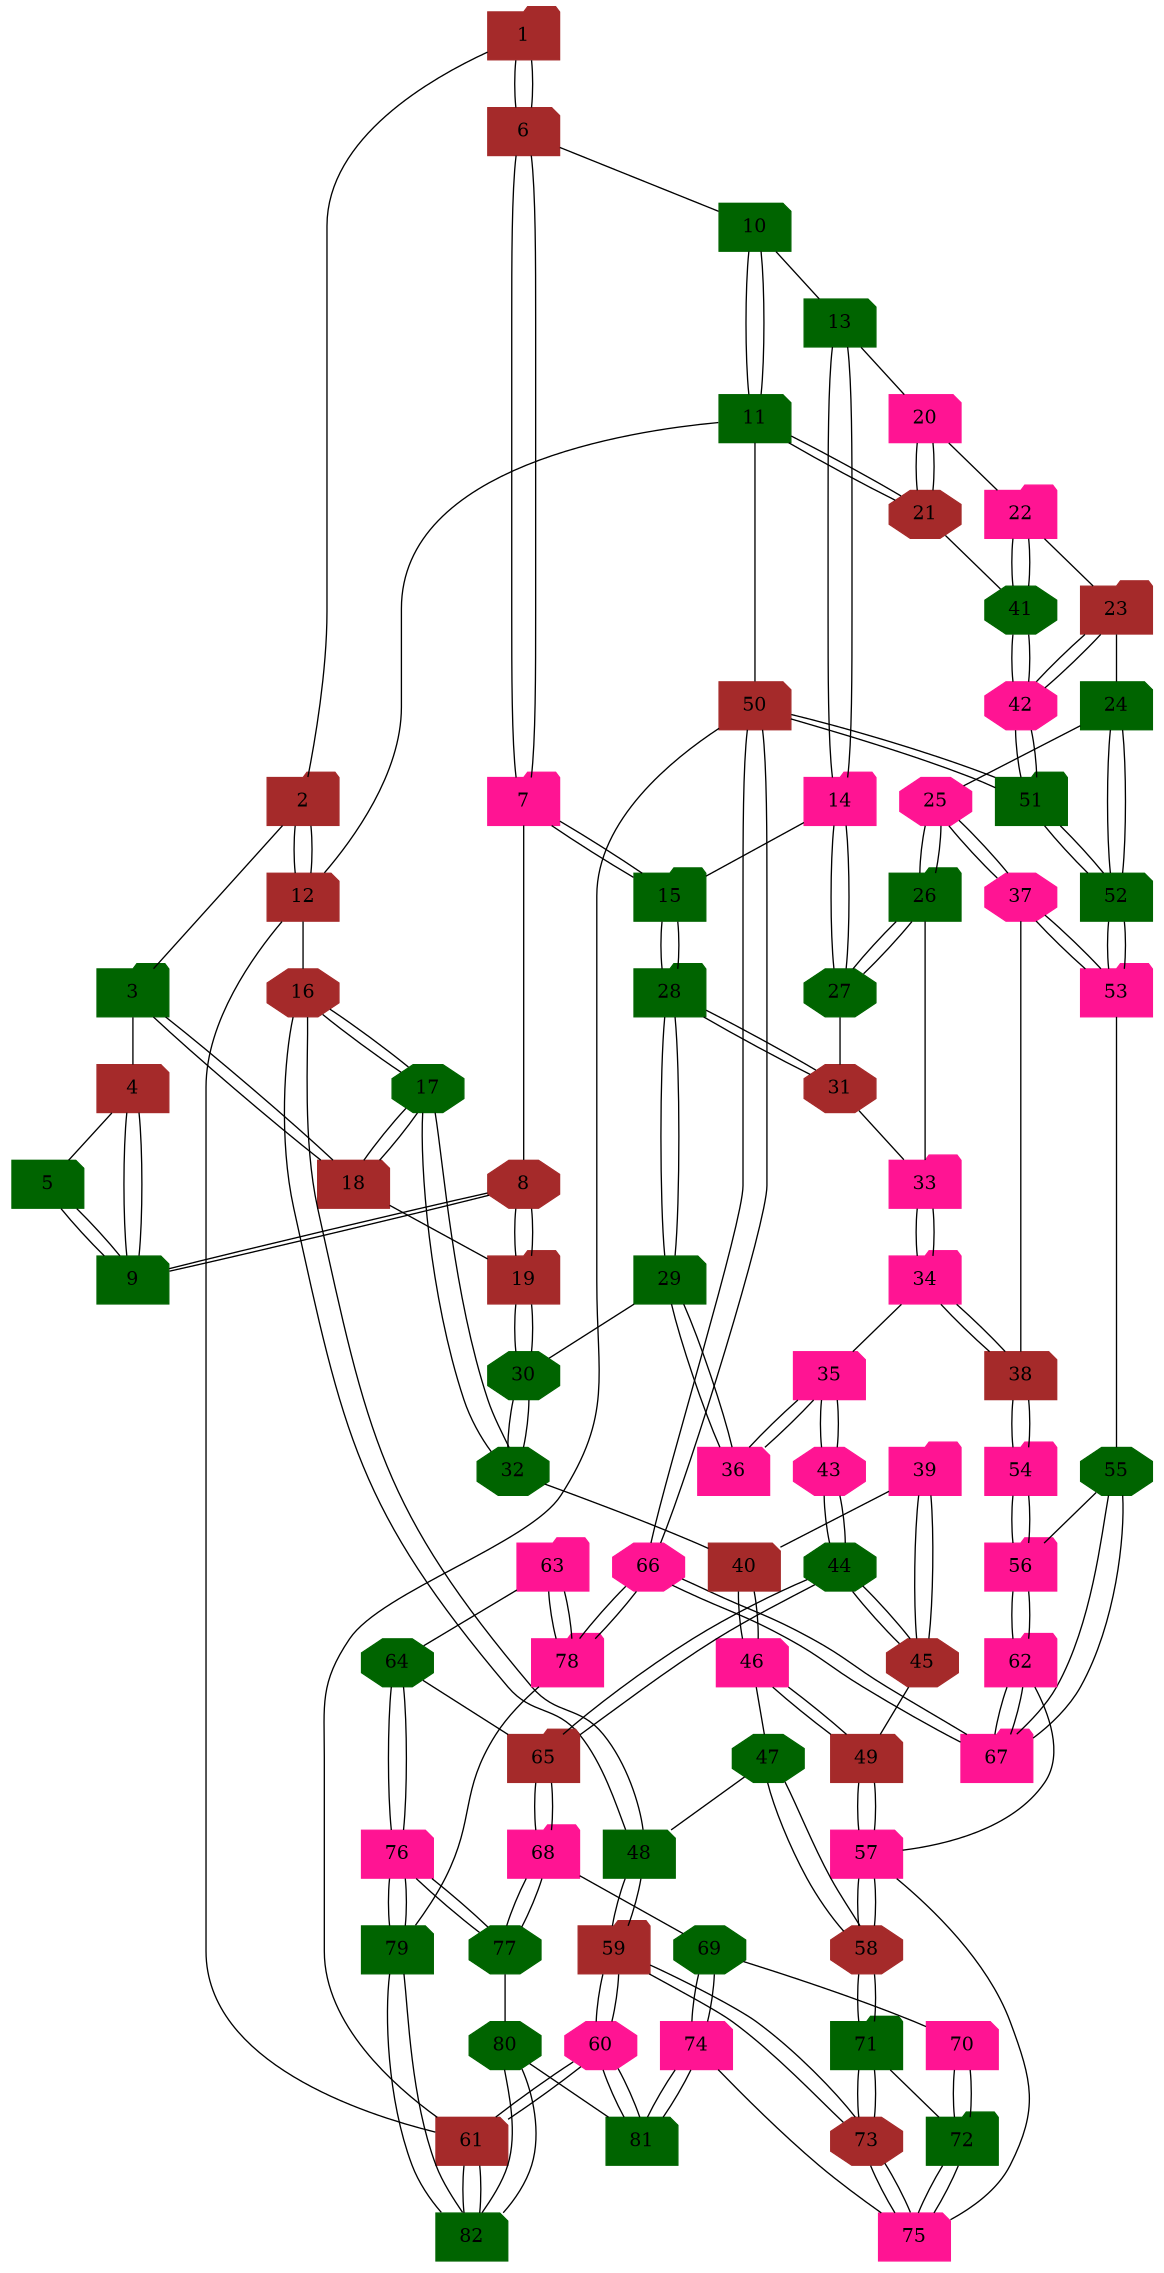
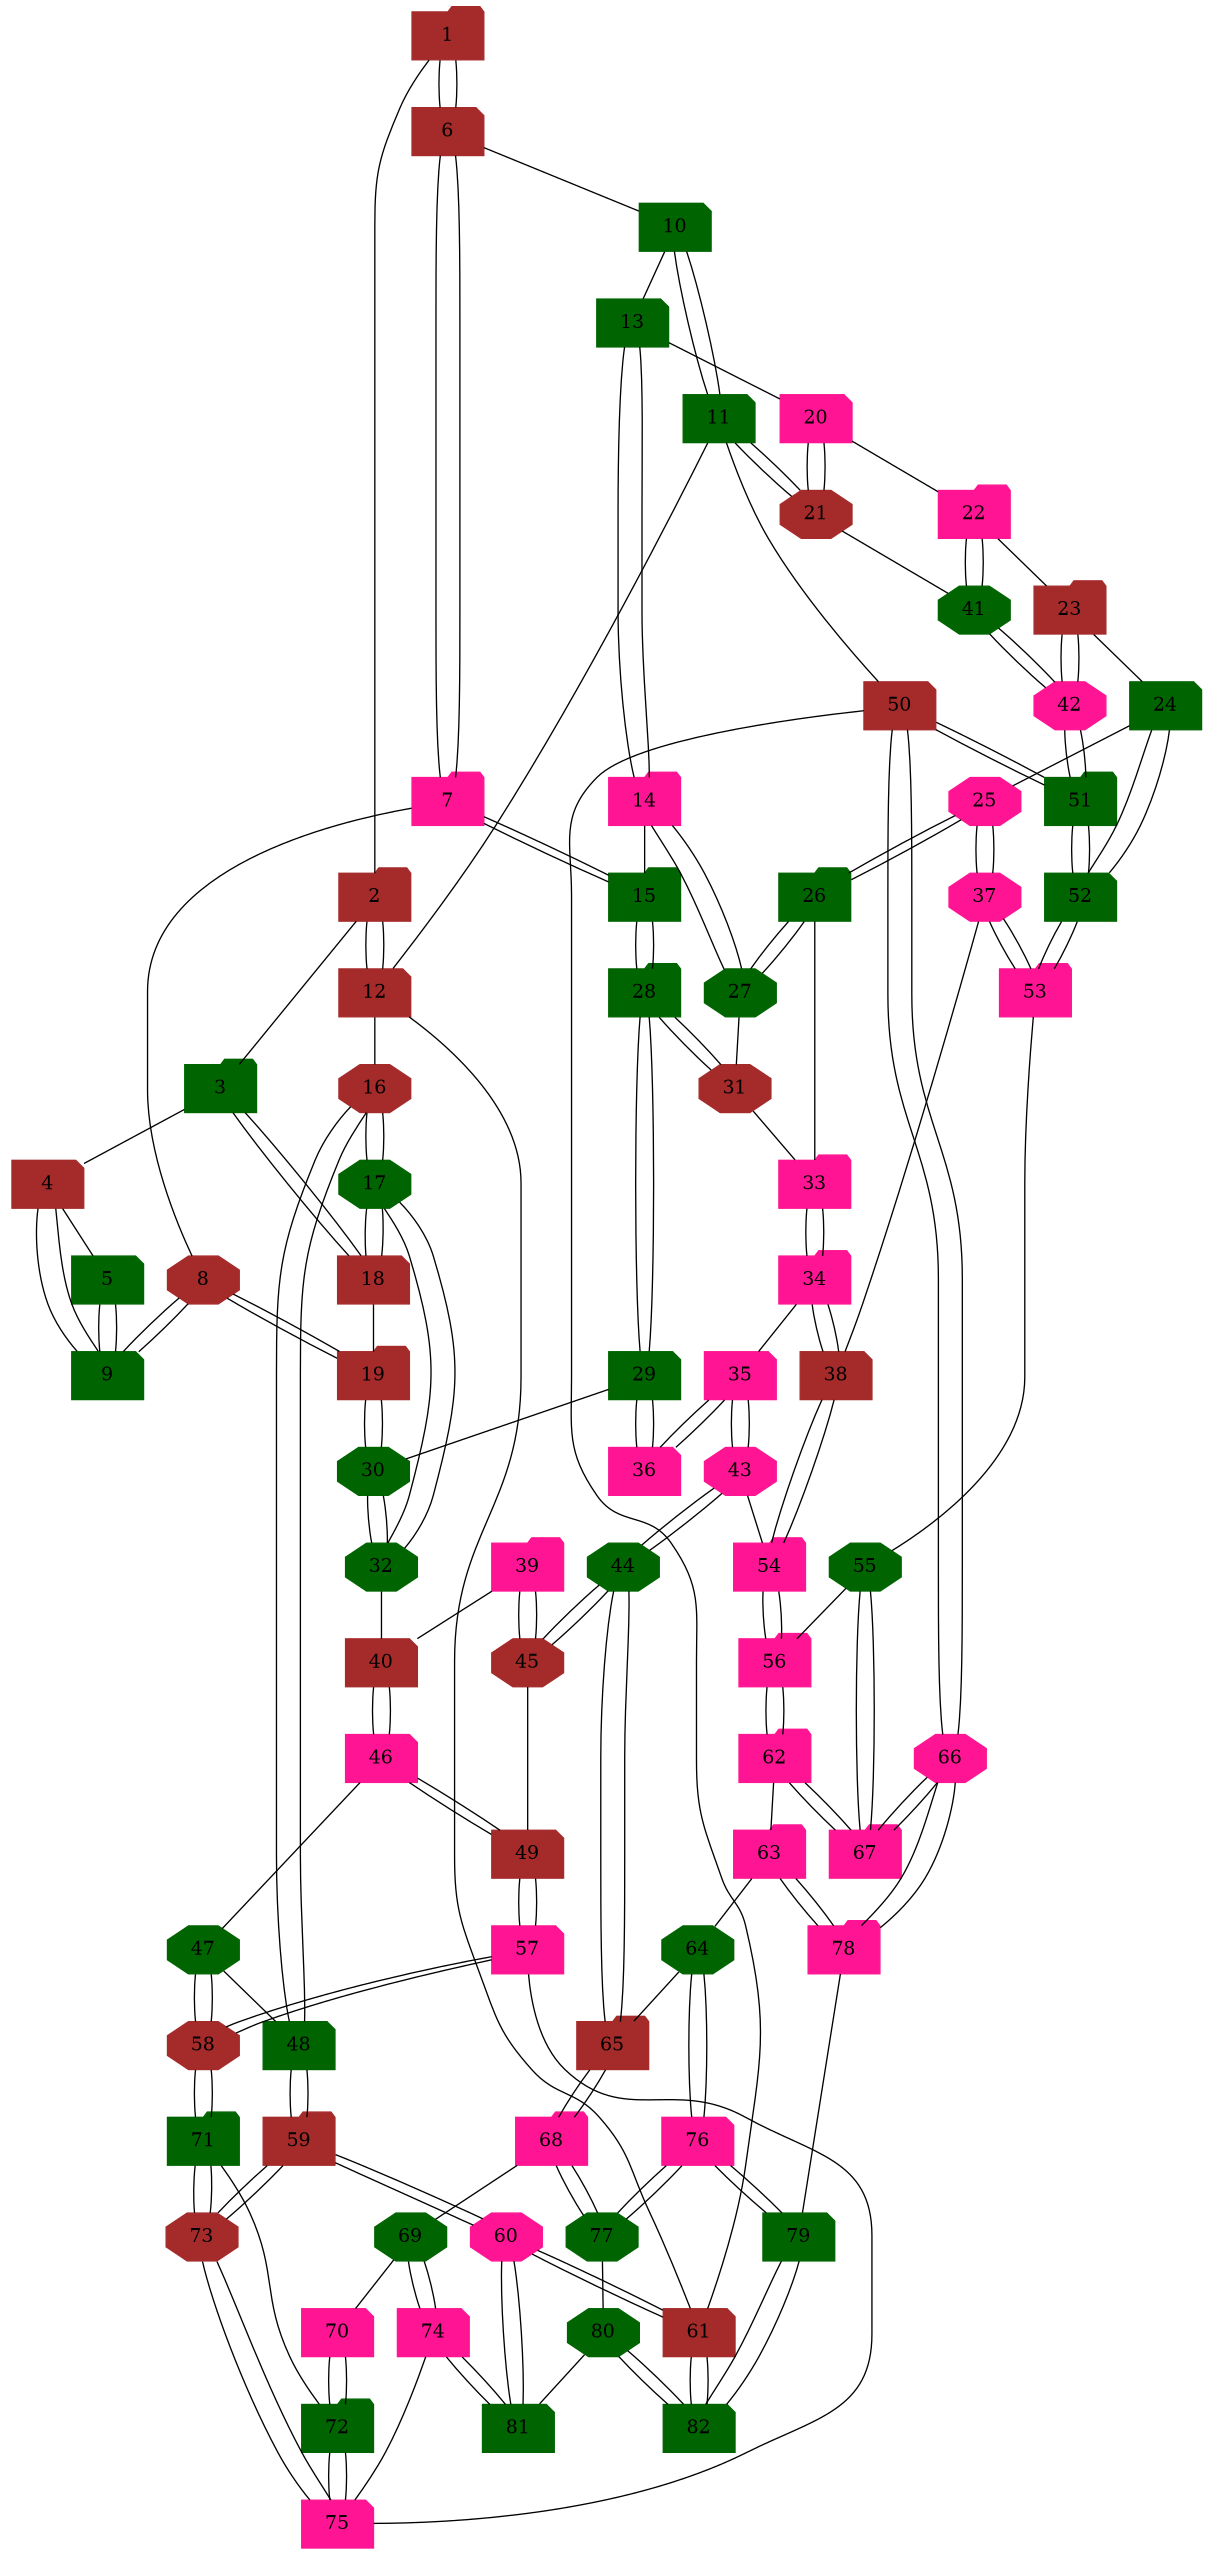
none -> (755, 1519)
(1024, 1805) -> (772, 1806)
